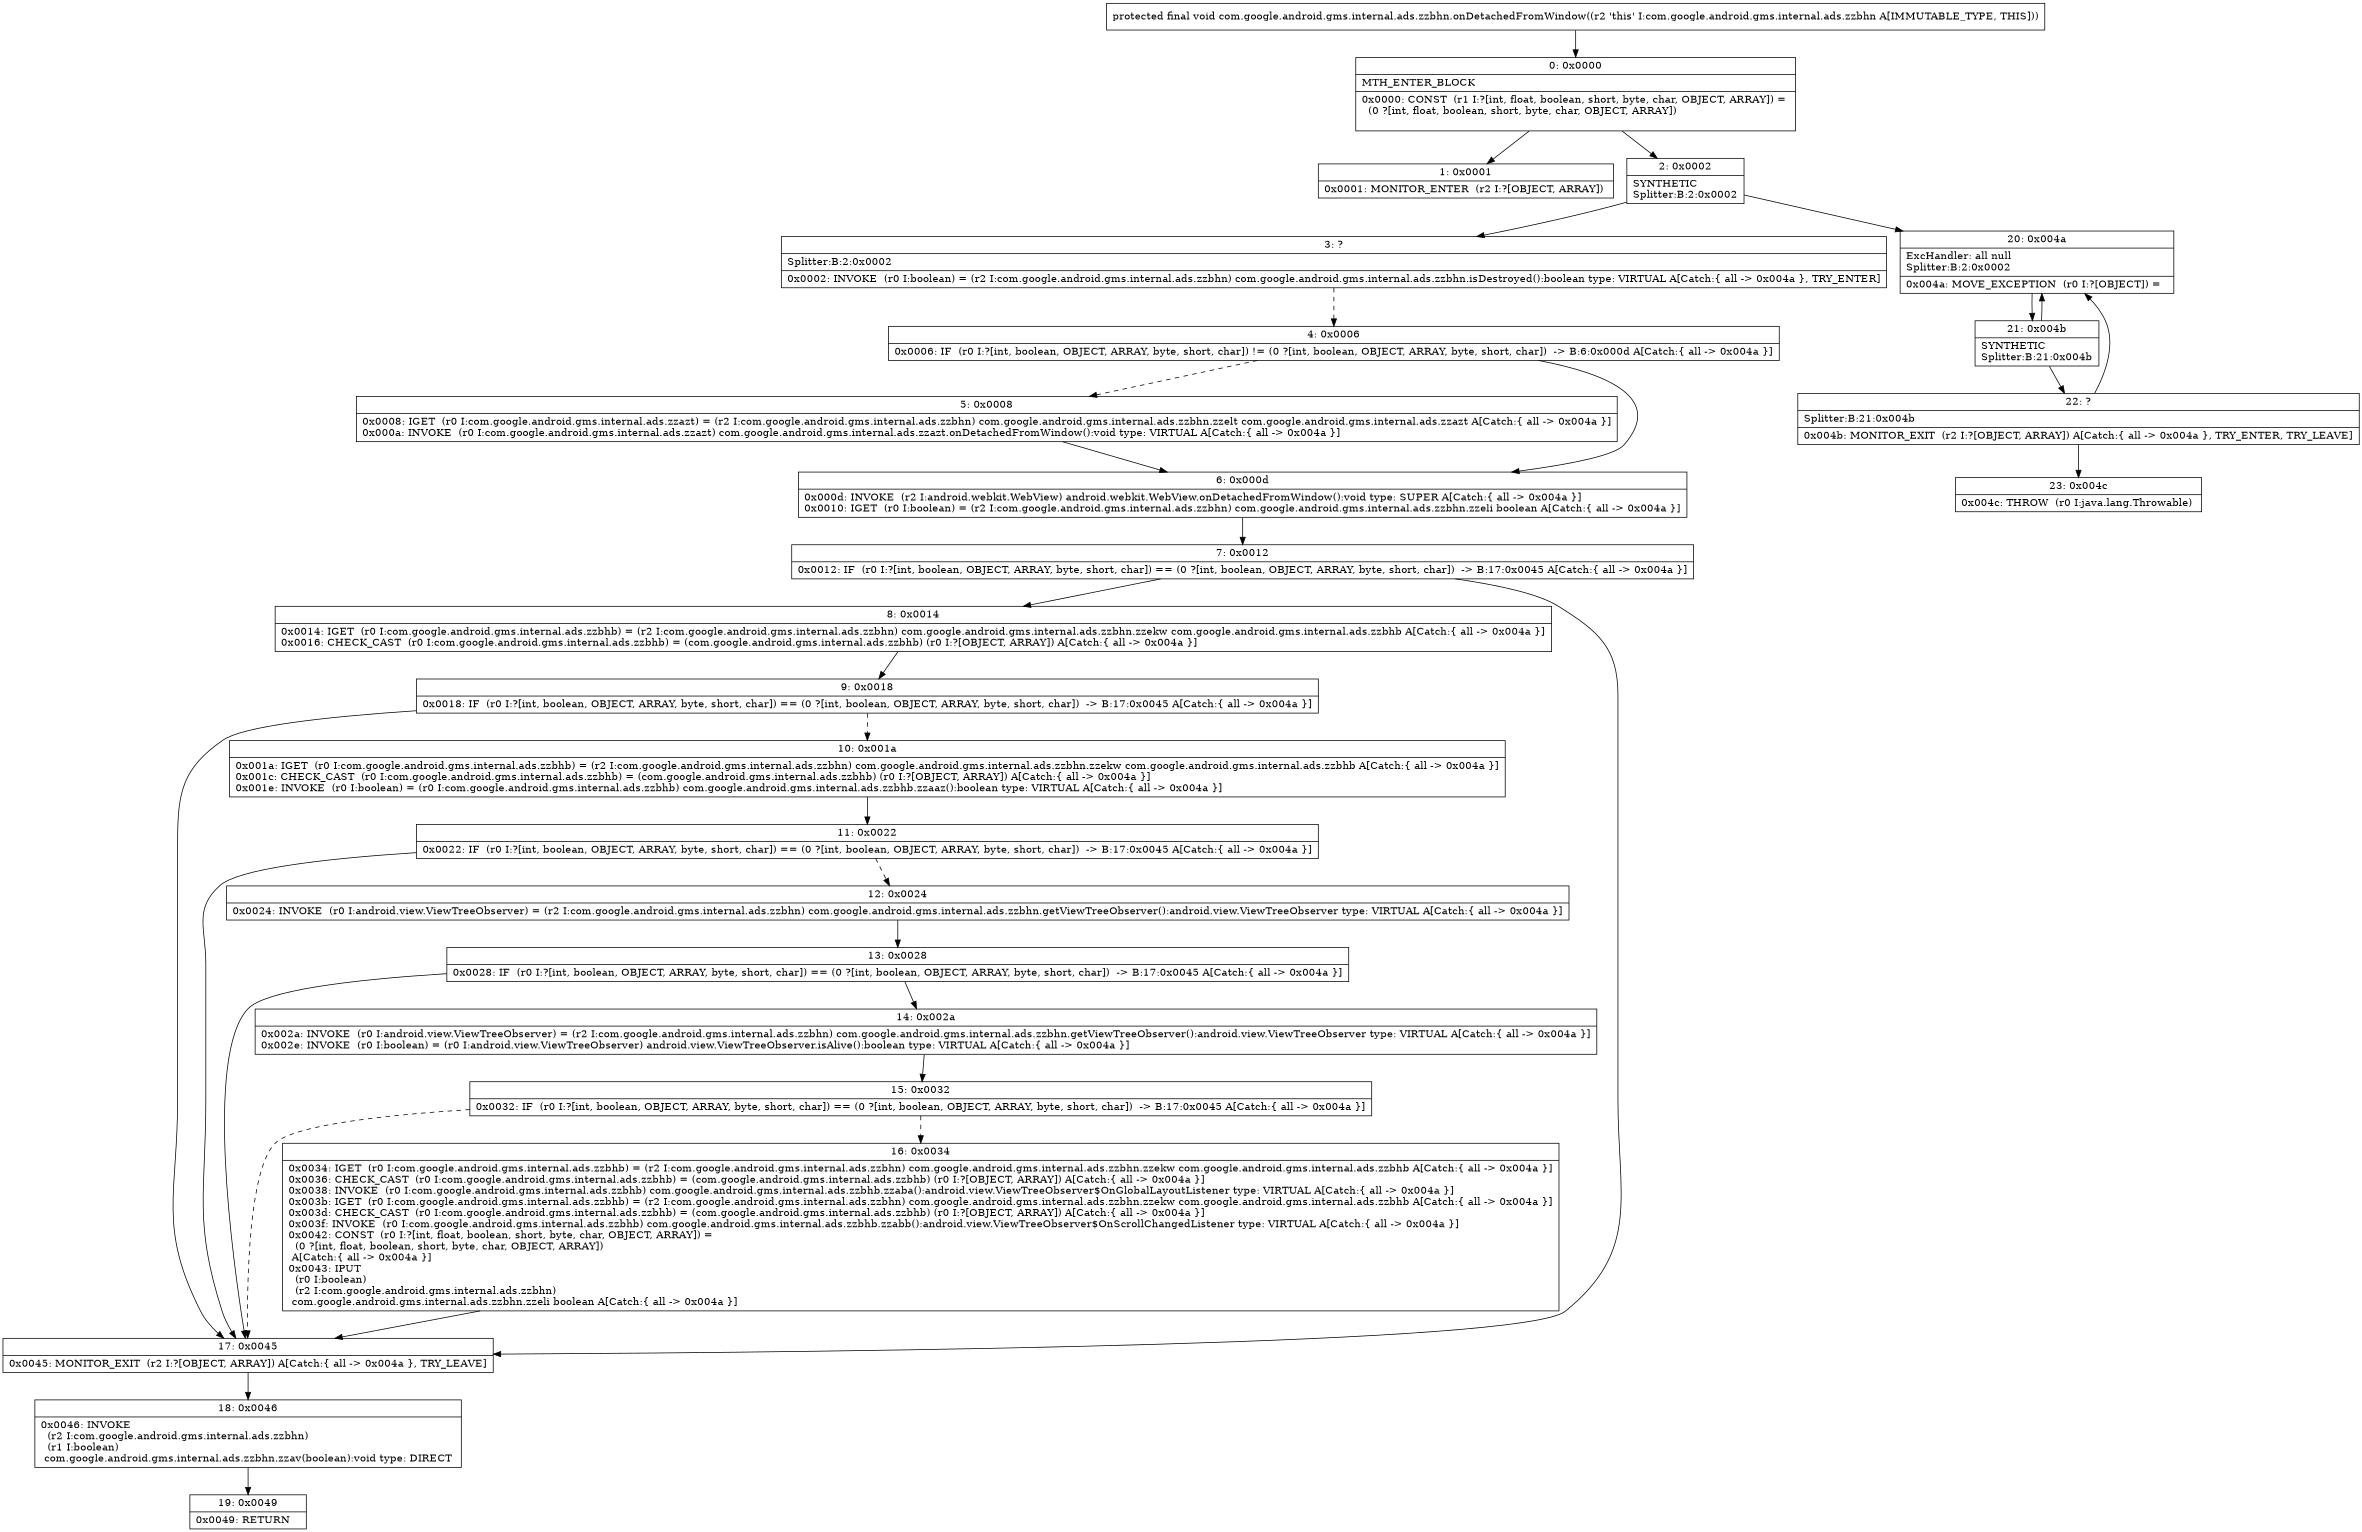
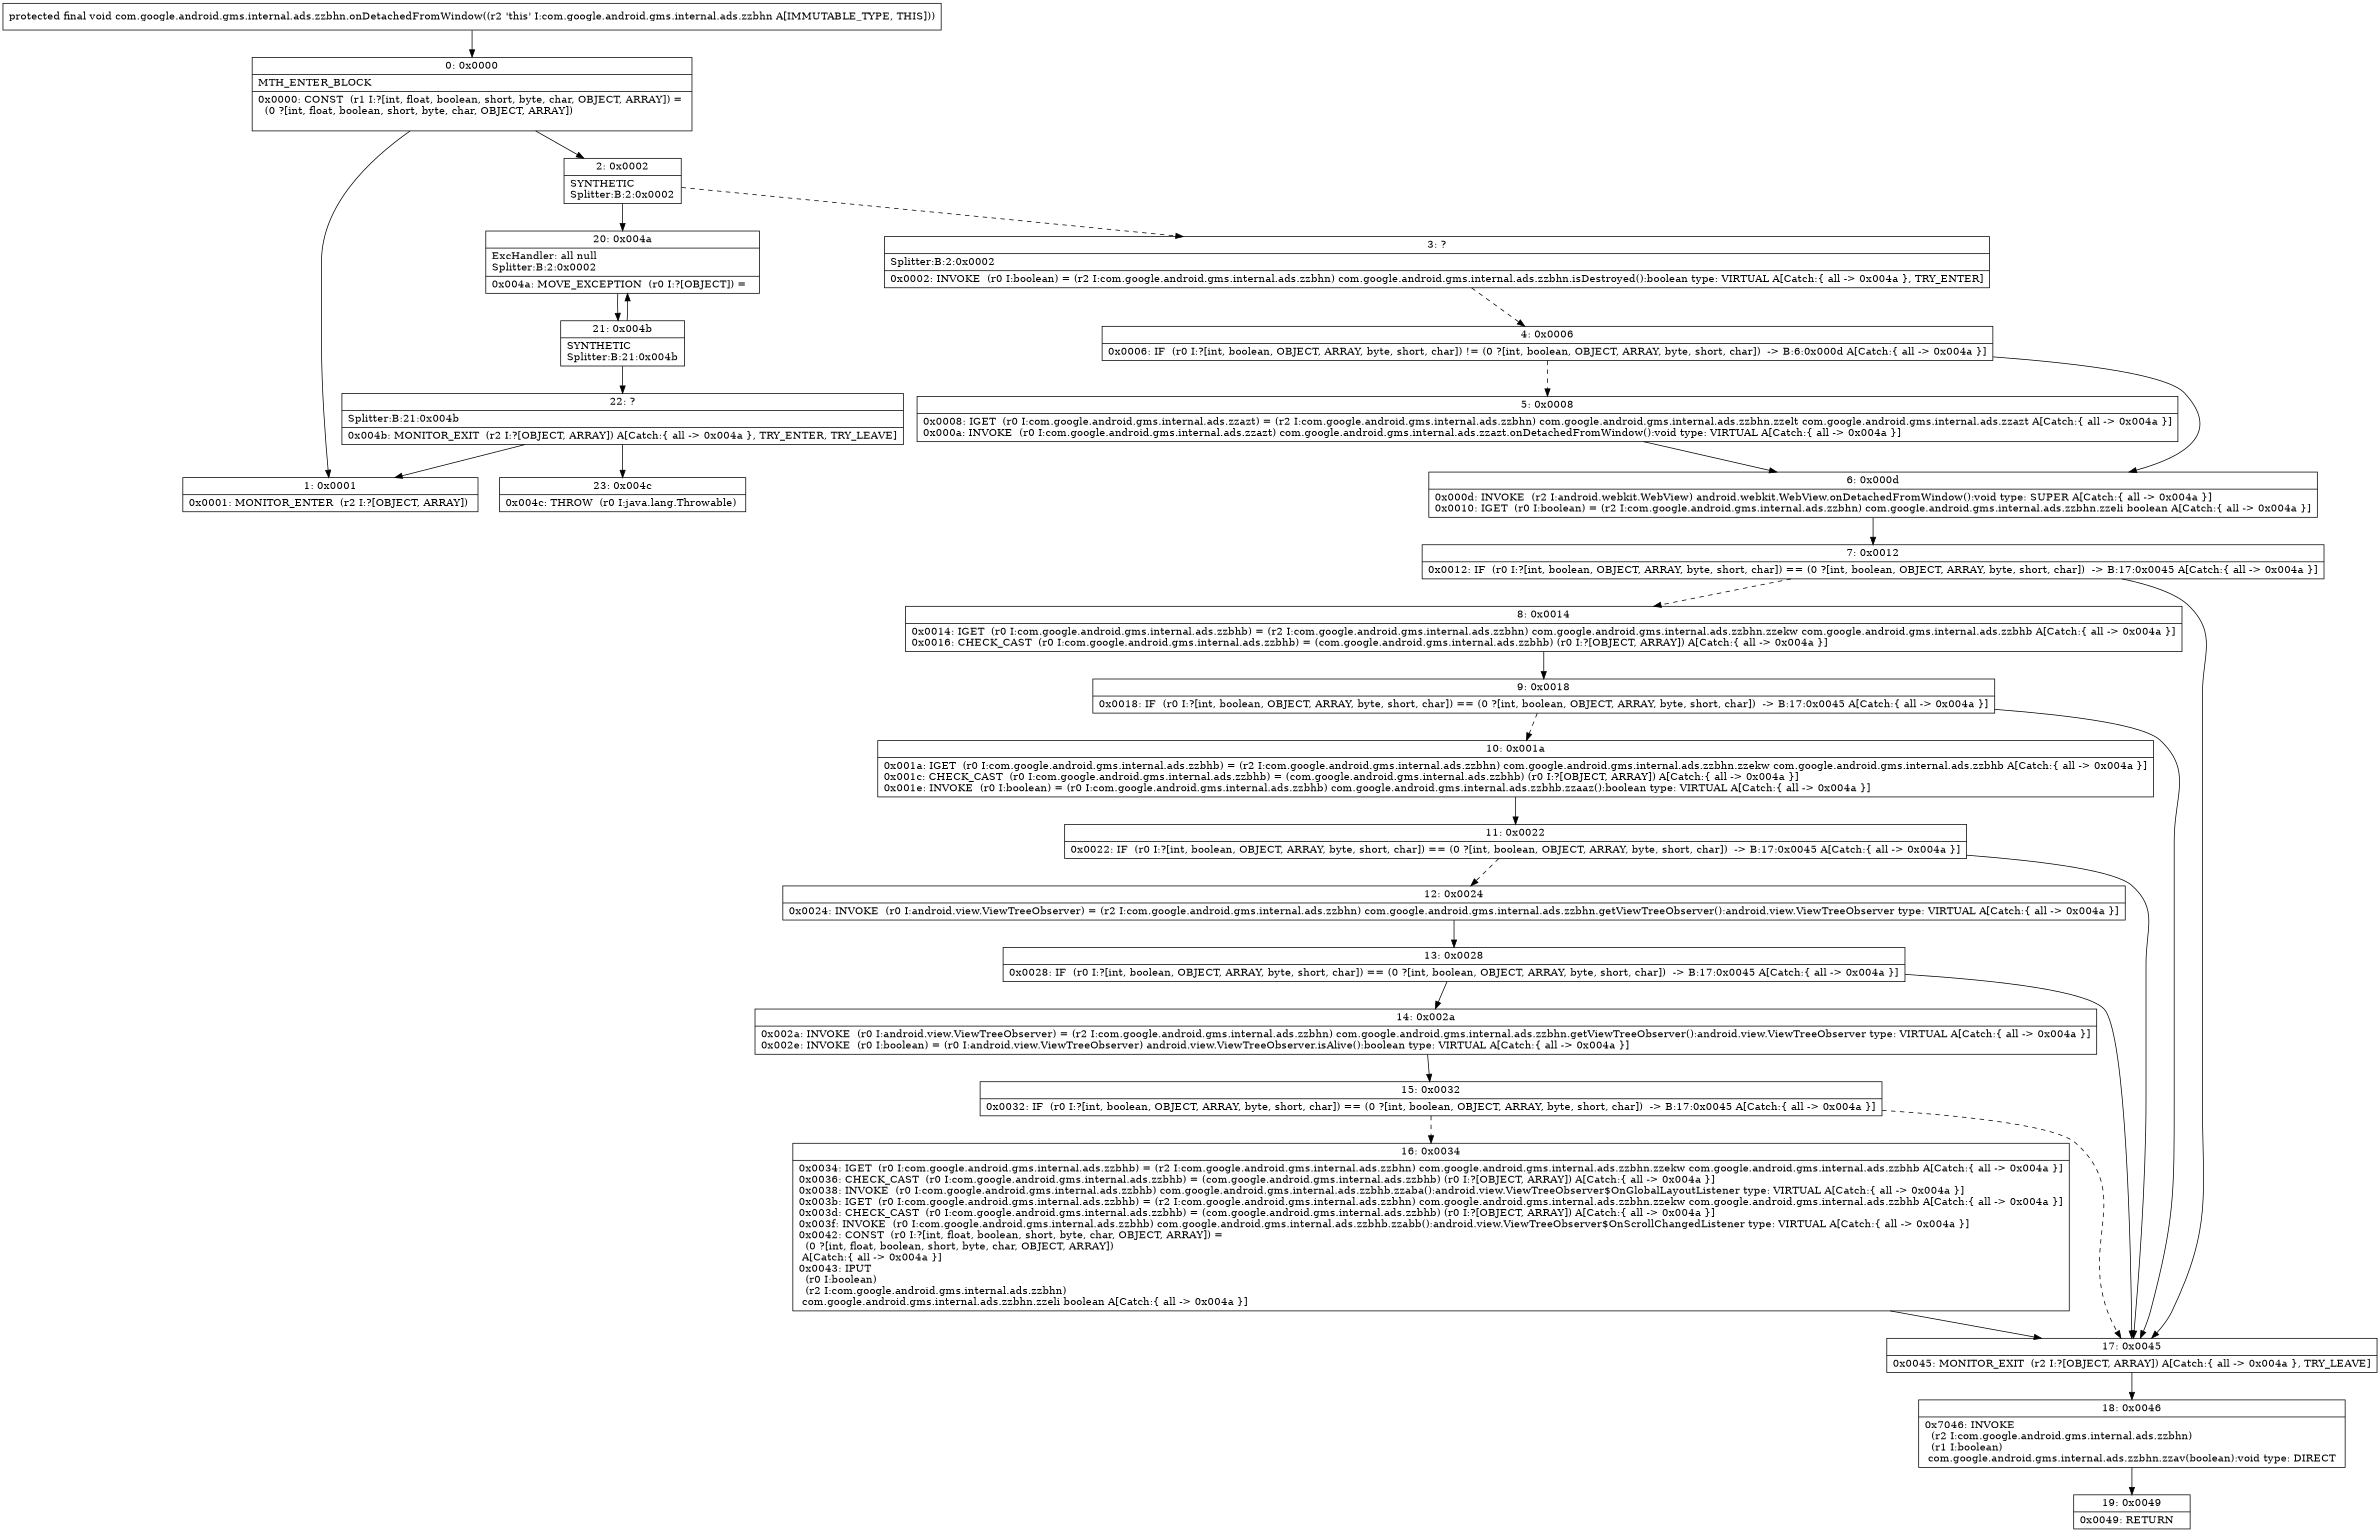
(1556, 220) -> (929, 212)
(2110, 345) -> (463, 460)
(1096, 592) -> (1726, 592)
(89, 1425) -> (1973, 1425)
